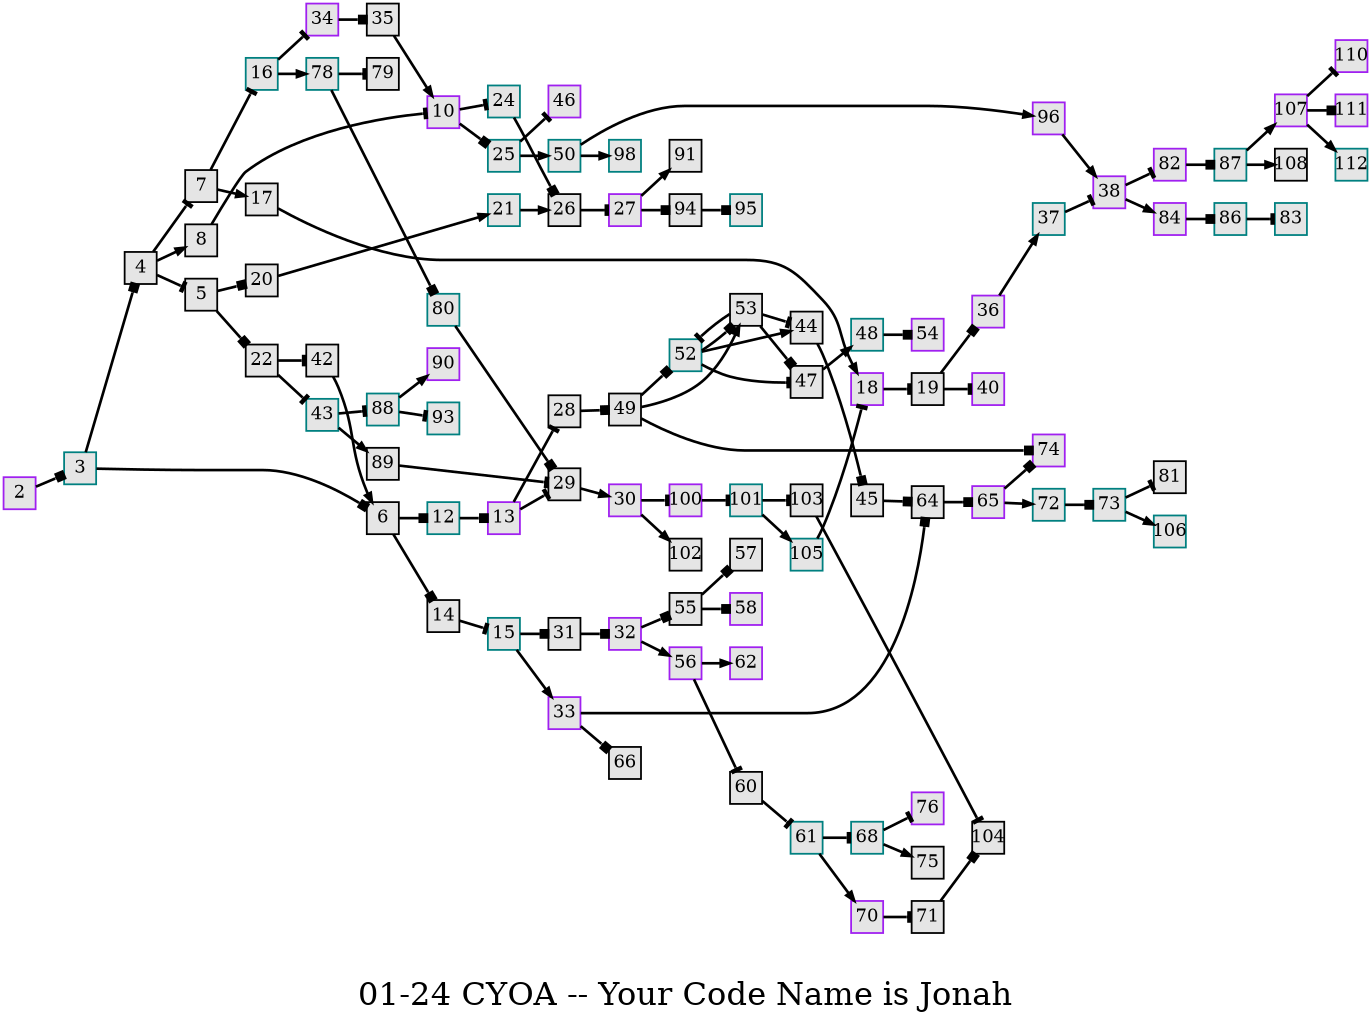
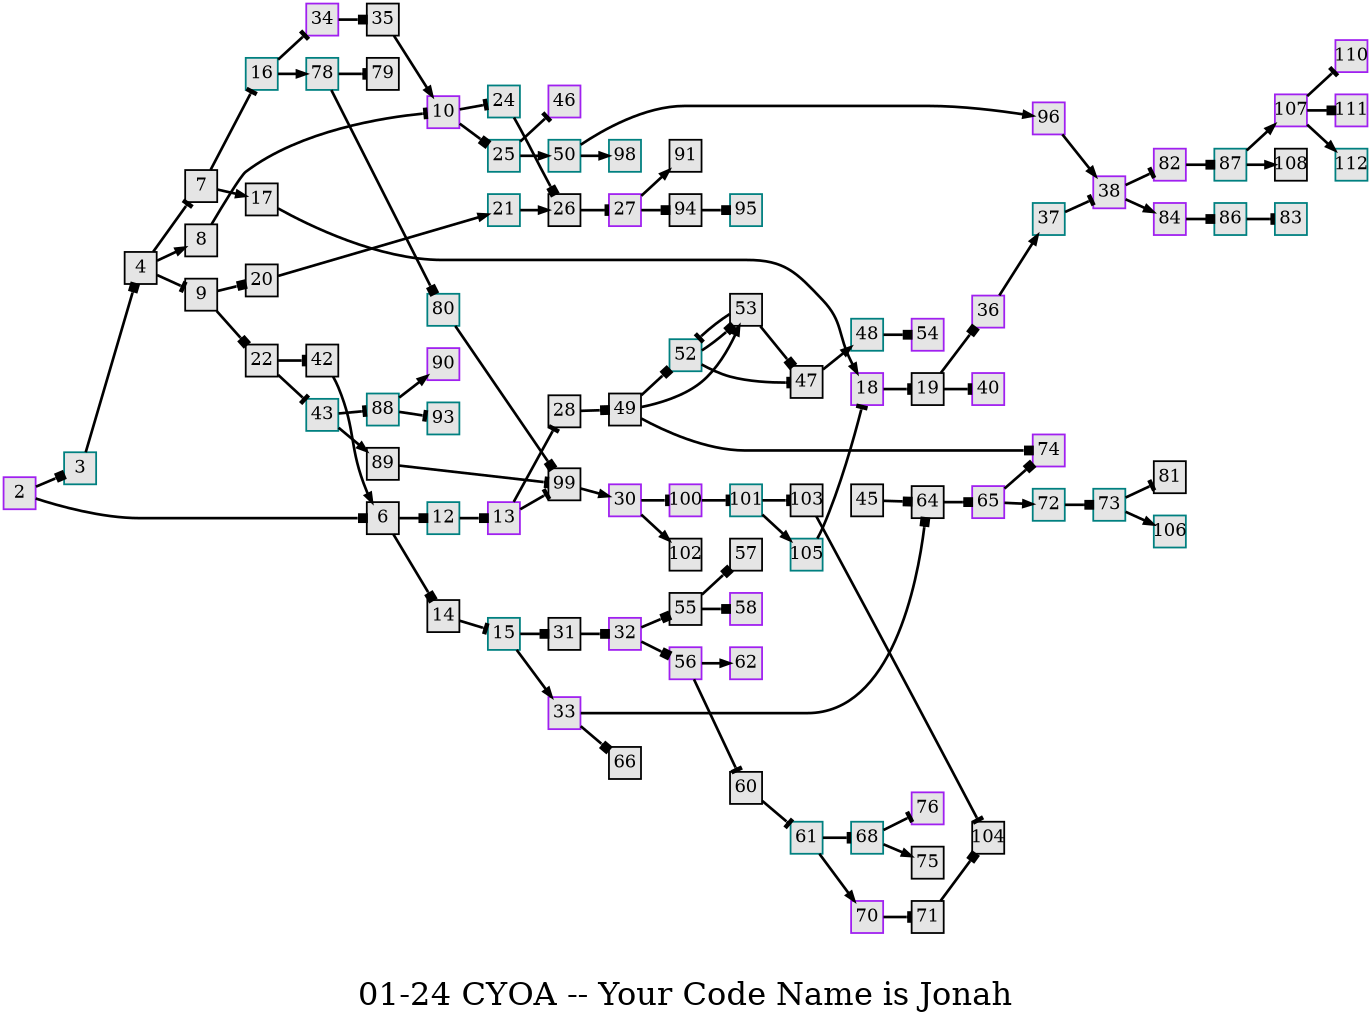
(201, 295) -> (201, 295)
(807, 328) -> none
(231, 470) -> (195, 518)
(564, 484) -> (564, 484)
(651, 647) -> (651, 647)
